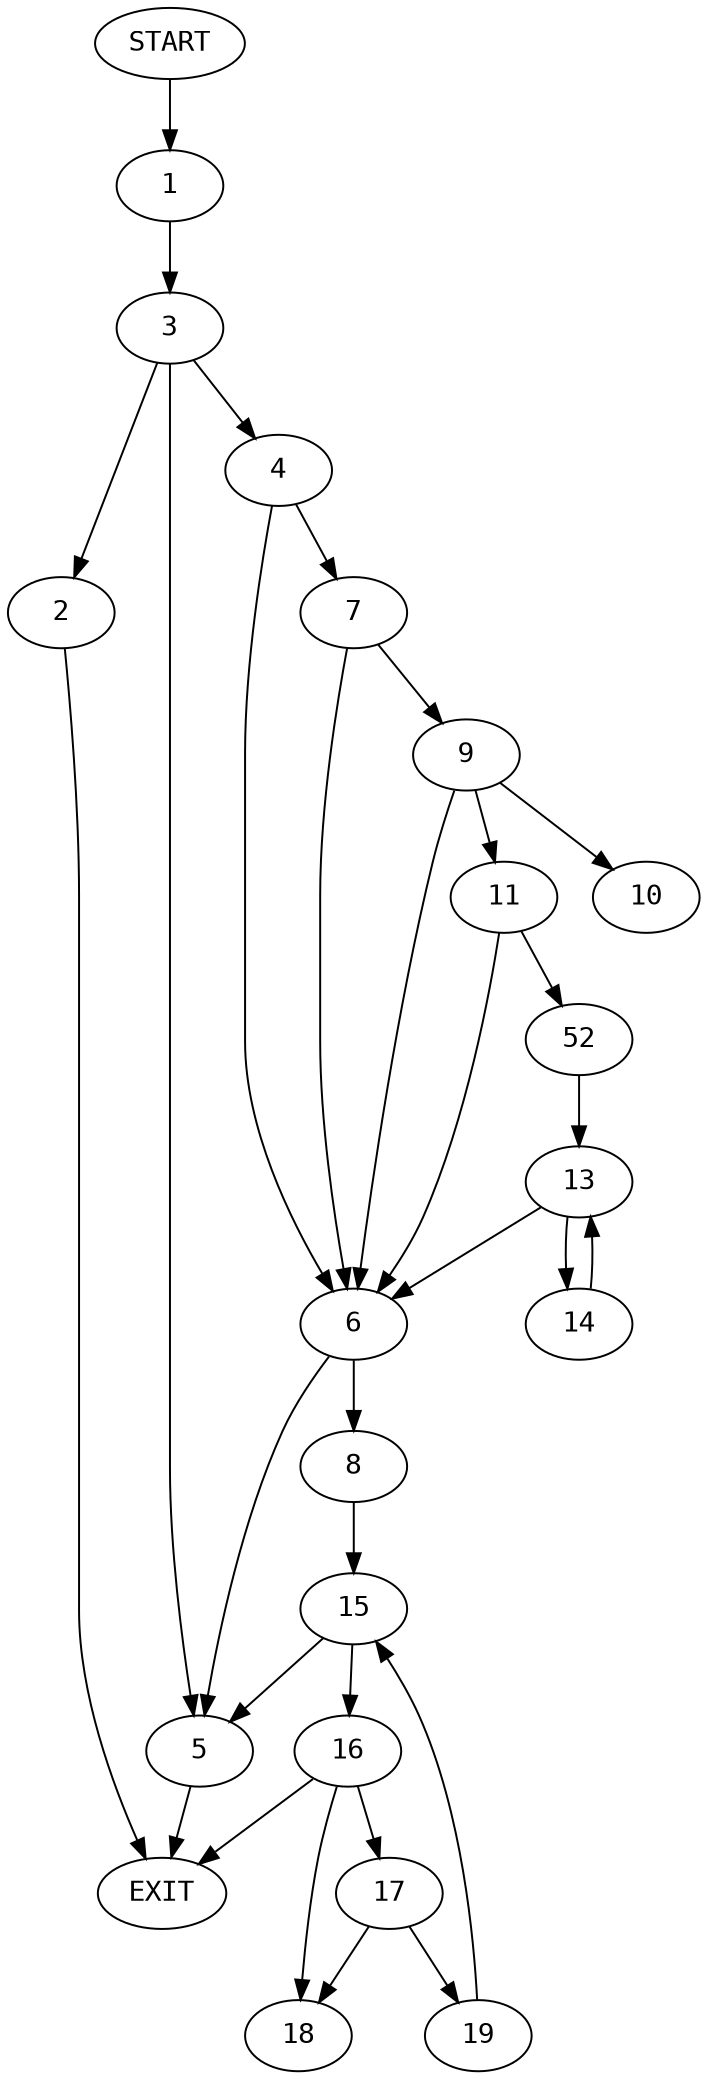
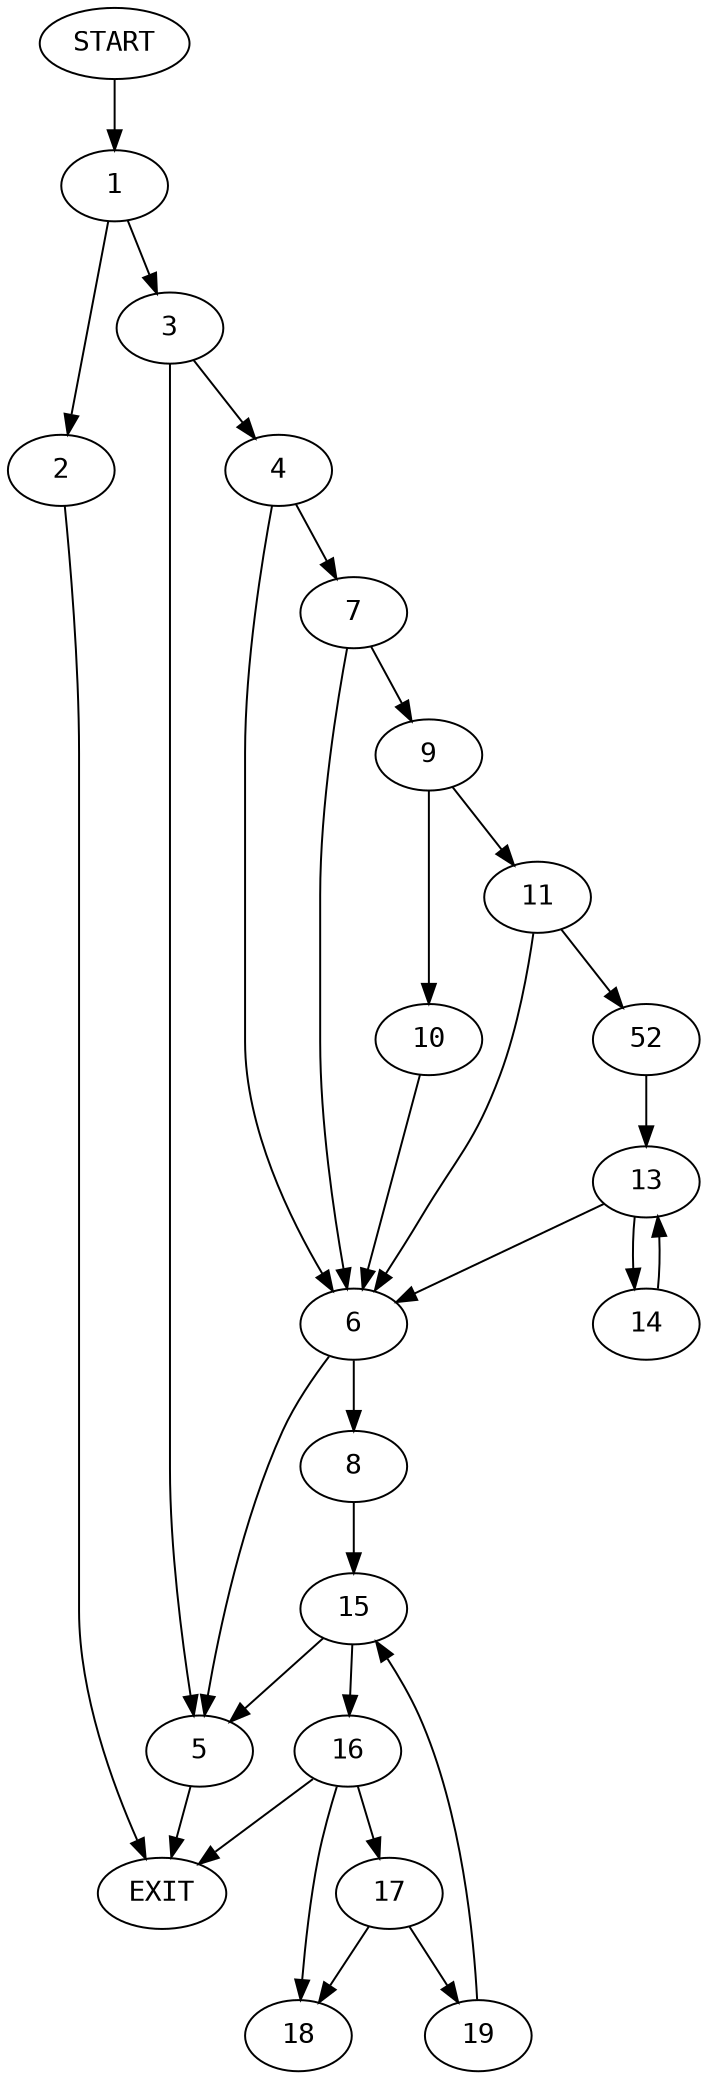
(119, 461) -> (90, 318)
(398, 1028) -> (394, 1172)
